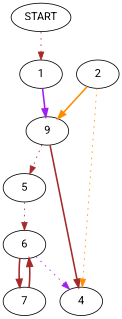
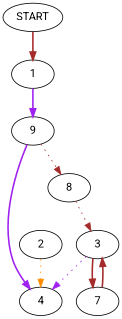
(41, 42) -> (33, 42)
(75, 100) -> none
(24, 188) -> (69, 188)
(64, 212) -> (9, 214)
(24, 245) -> (98, 245)
